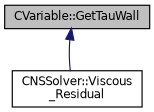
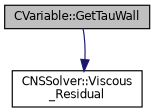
(69, 56) -> (85, 44)
